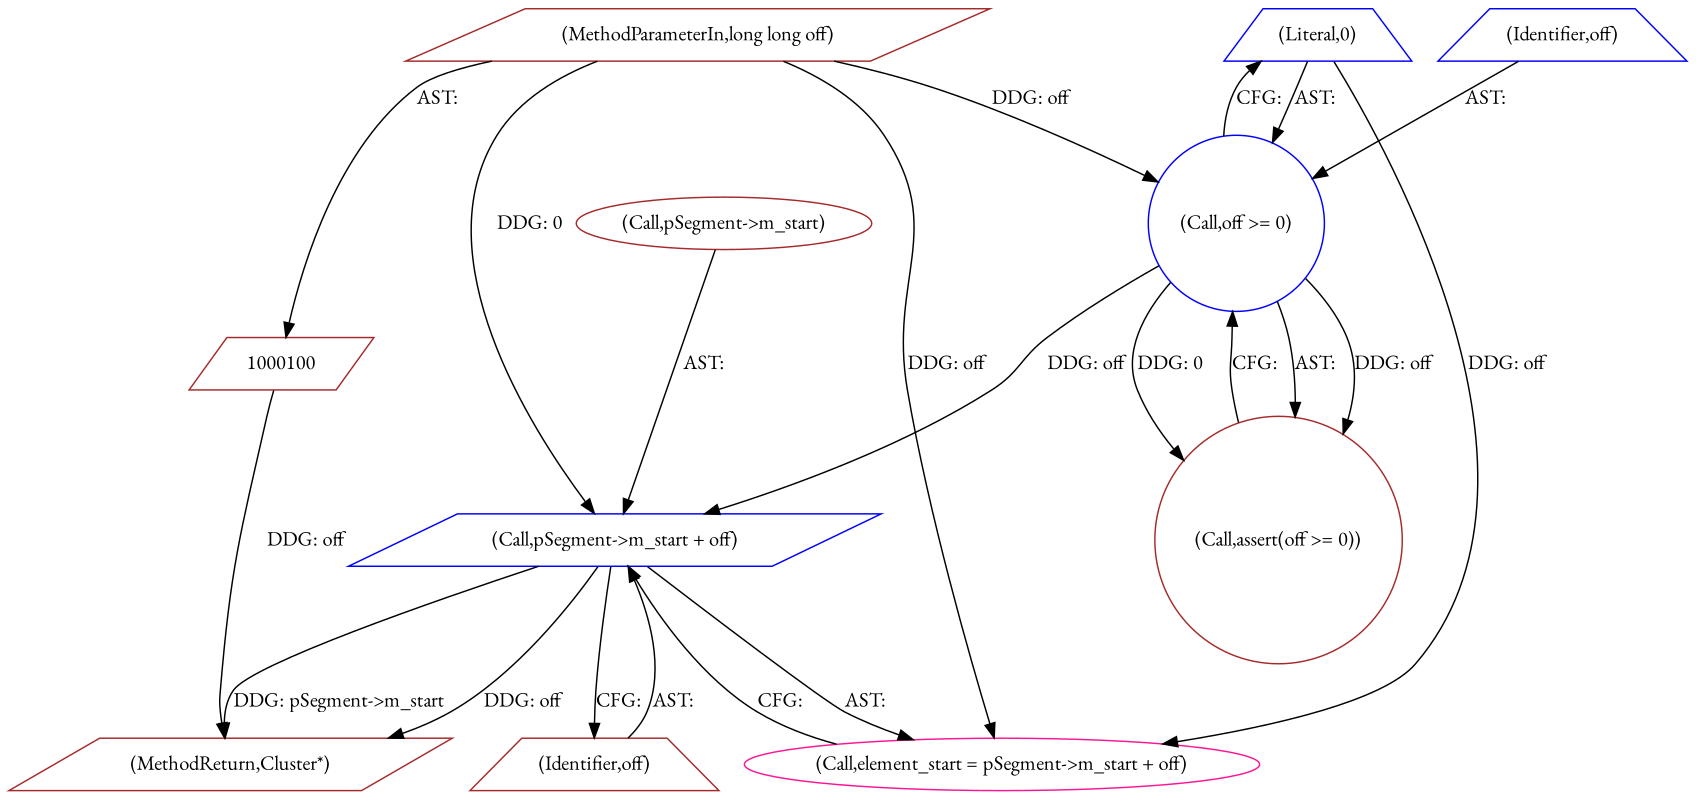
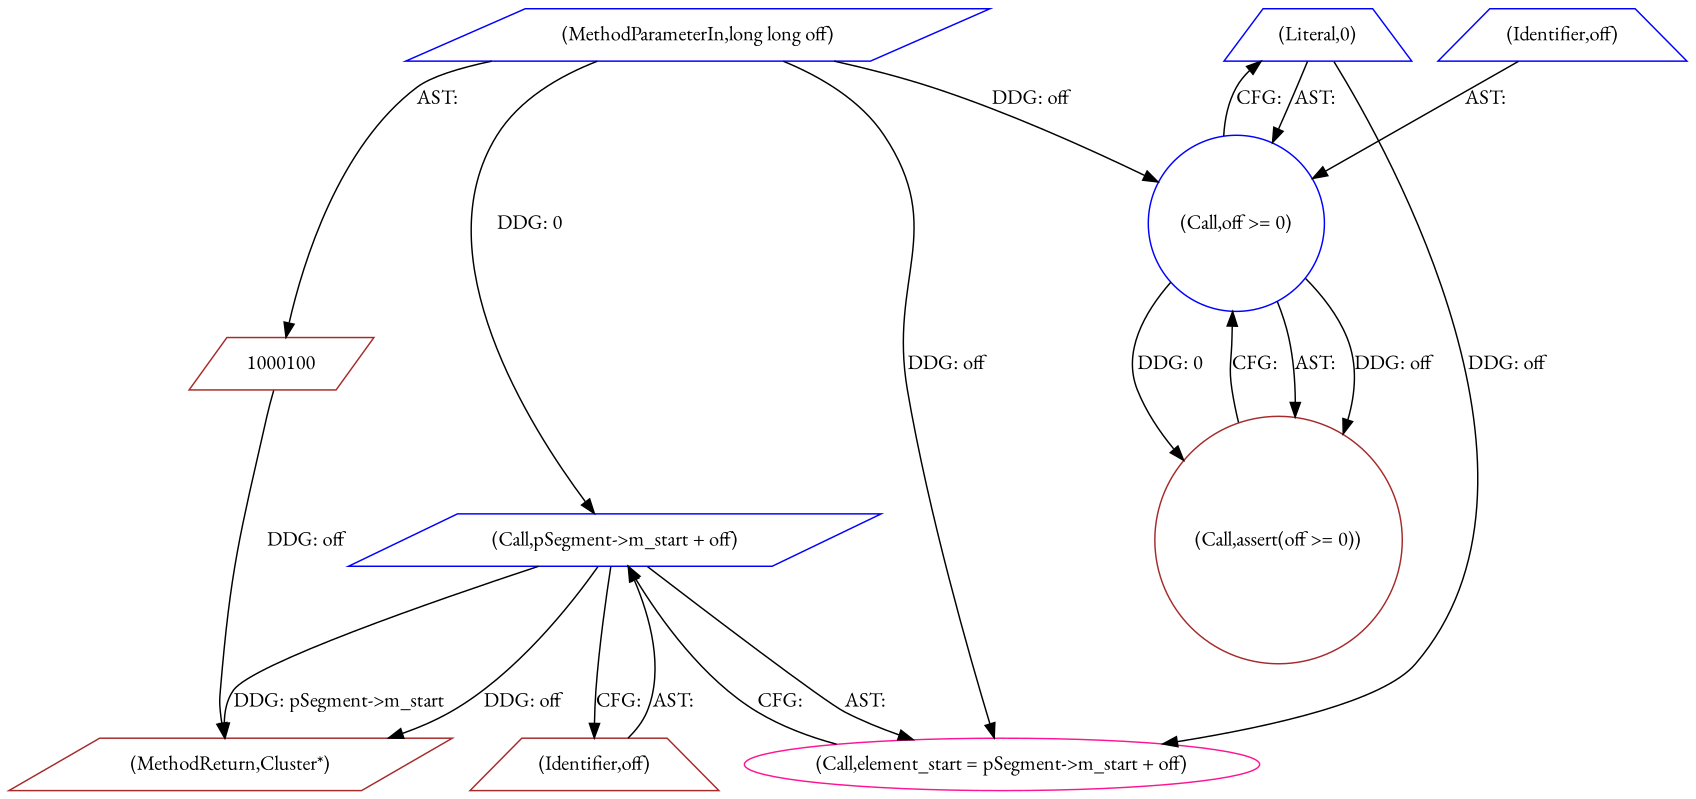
(698, 35) -> (698, 35)
(724, 223) -> none
(953, 413) -> none
